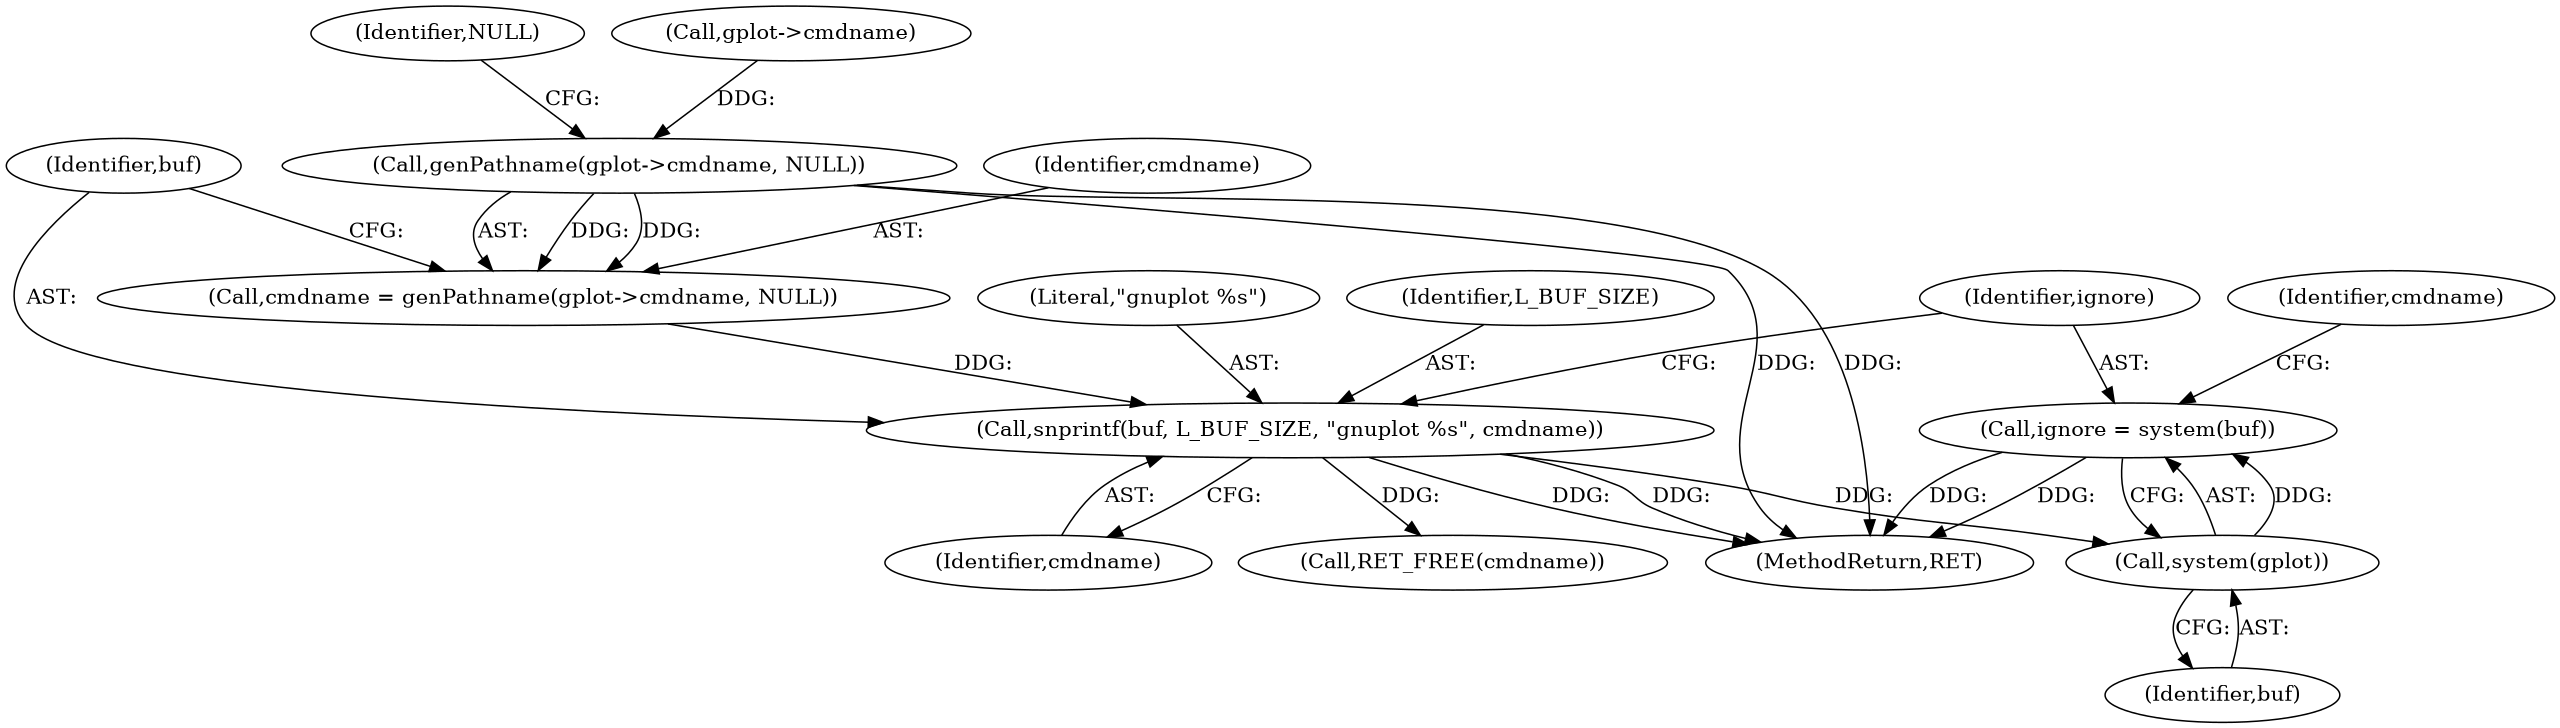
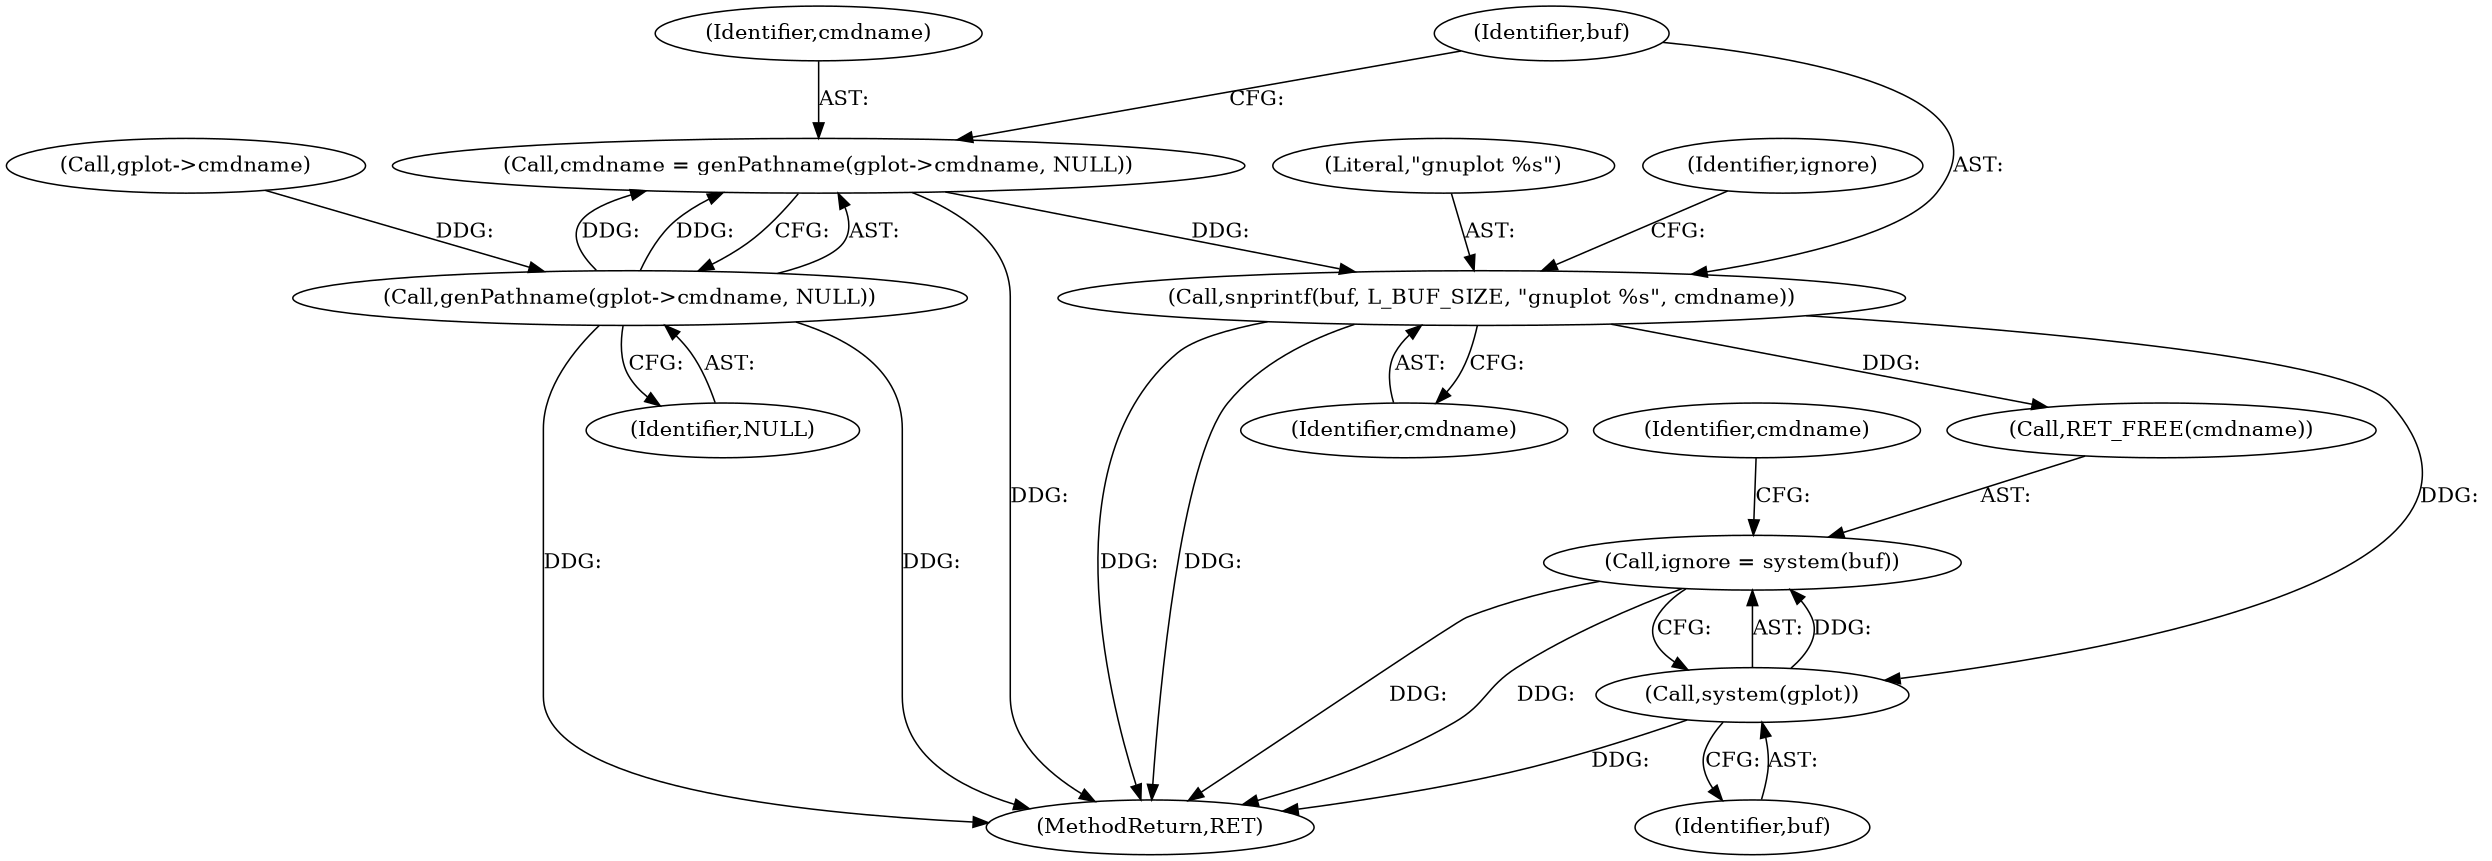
(576, 100) -> (733, 364)
none -> (759, 234)
(1530, 298) -> none
(2090, 357) -> (1964, 494)
none -> (624, 366)
none -> (1010, 483)
none -> (1495, 776)
